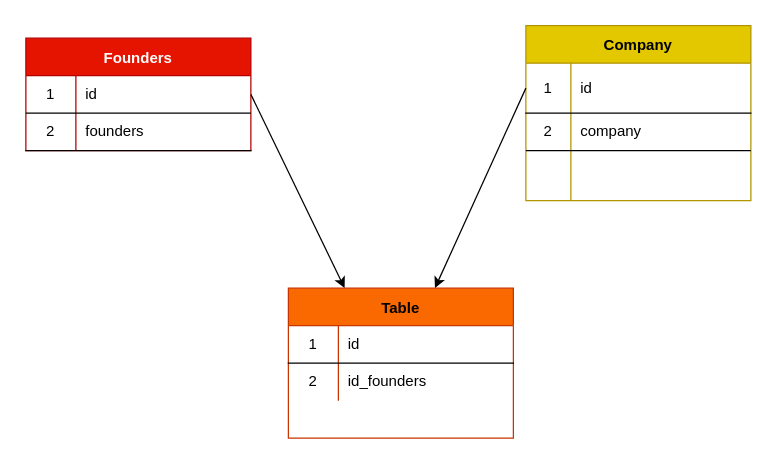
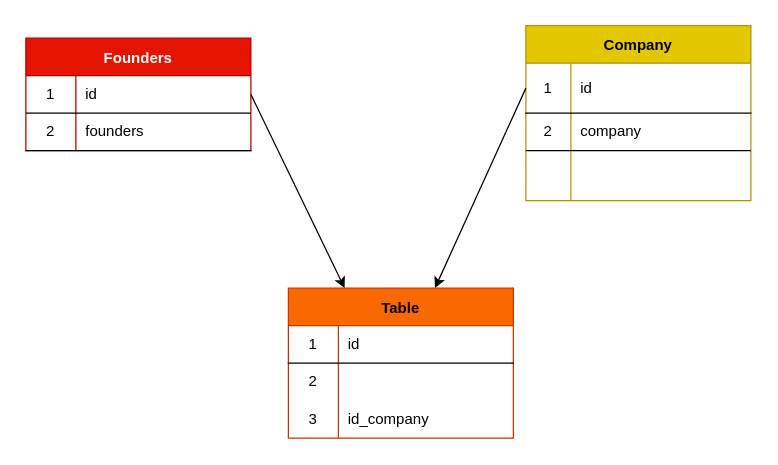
(426, 382) -> none
none -> (313, 419)
none -> (426, 419)
